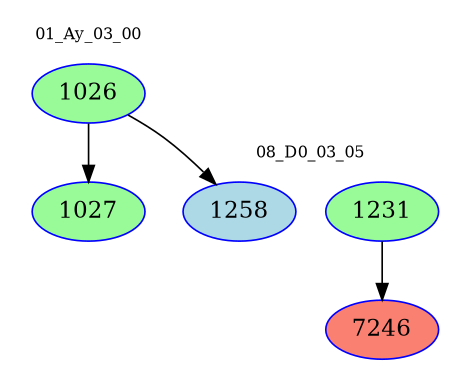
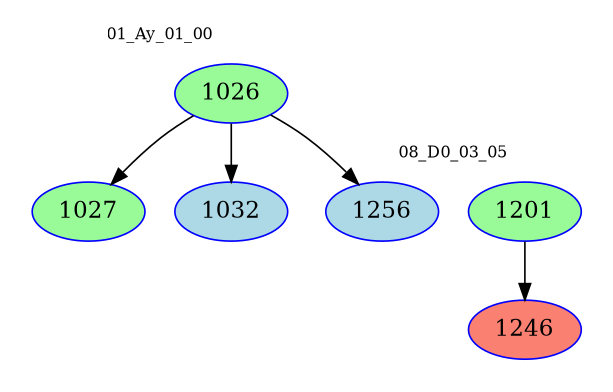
(89, 35) -> (160, 35)
none -> (231, 212)
(239, 212) -> (382, 212)
(382, 212) -> (525, 212)
(382, 330) -> (525, 330)
